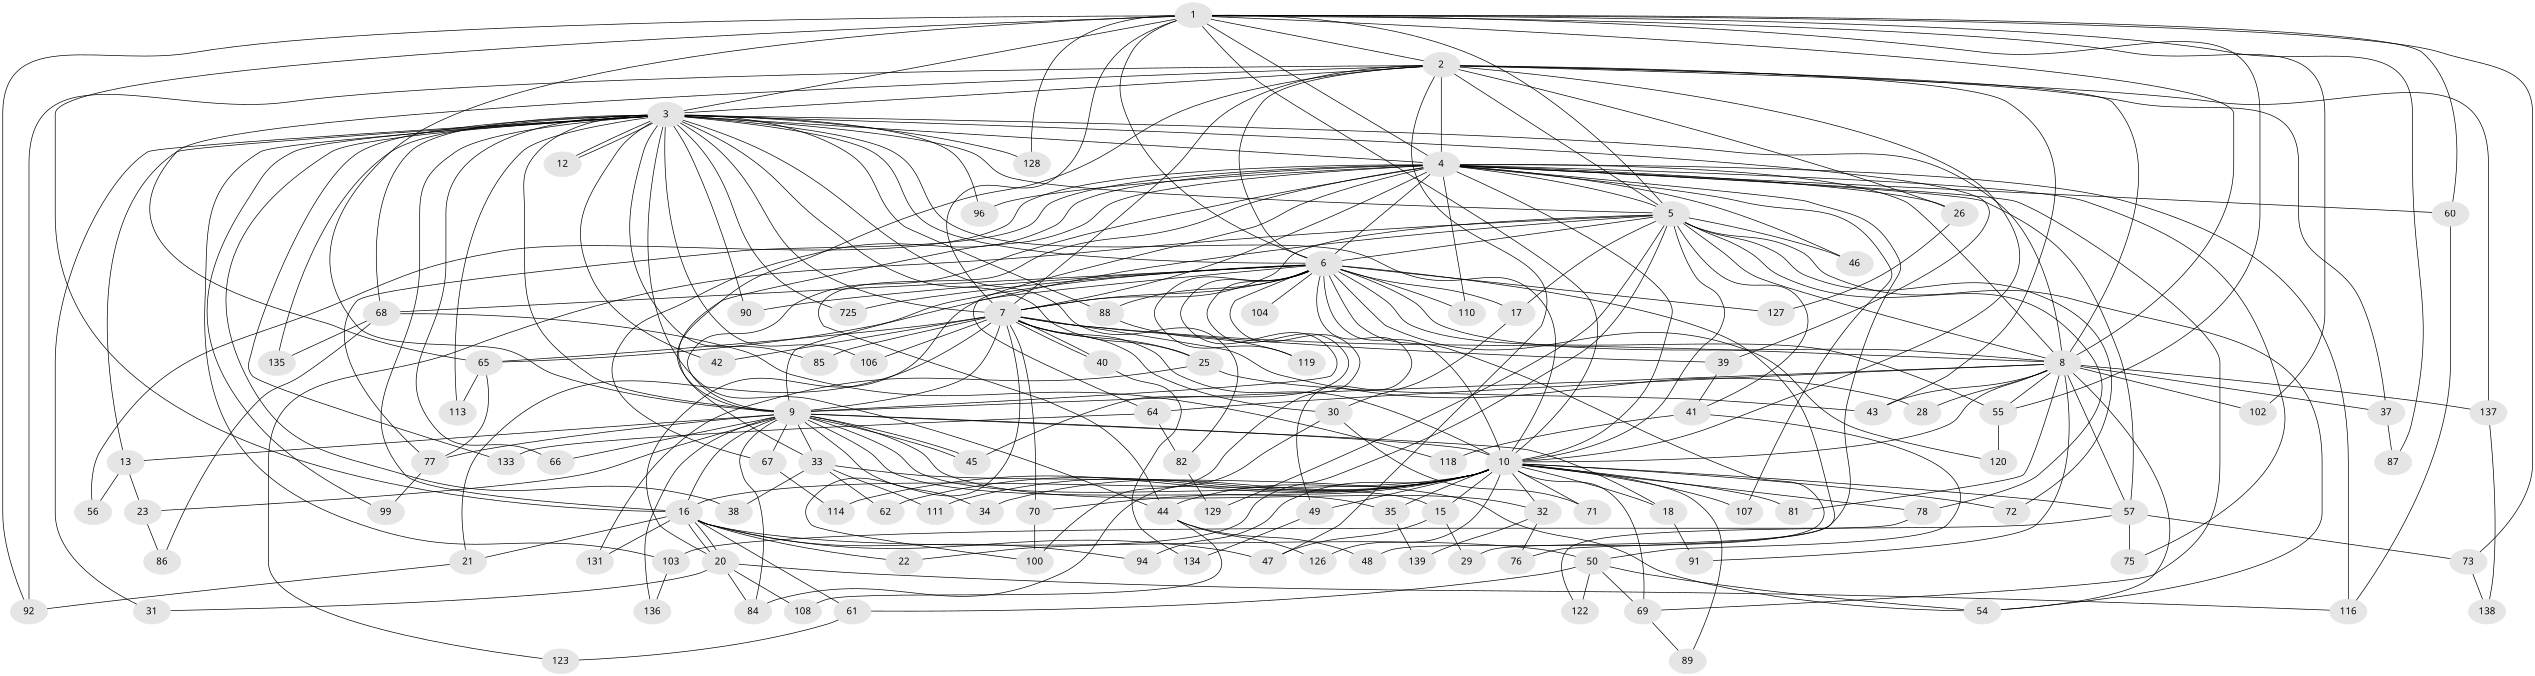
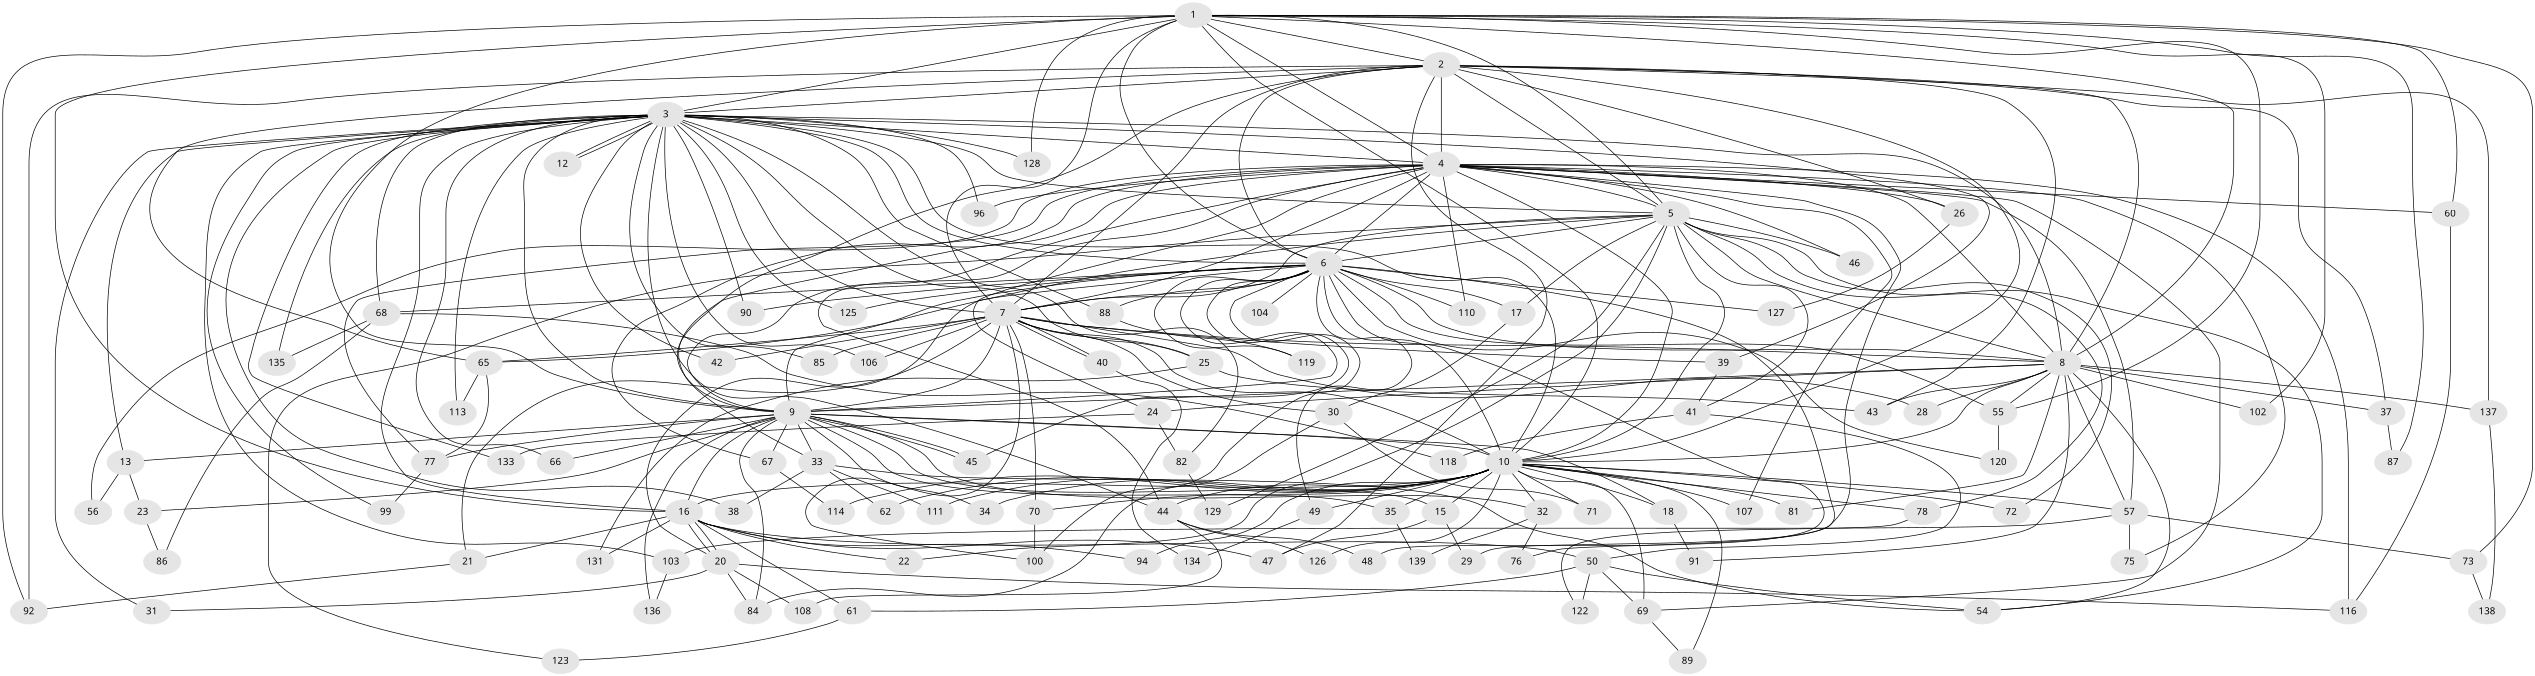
(848, 313) -> (848, 313)
(1153, 413) -> (1153, 413)
